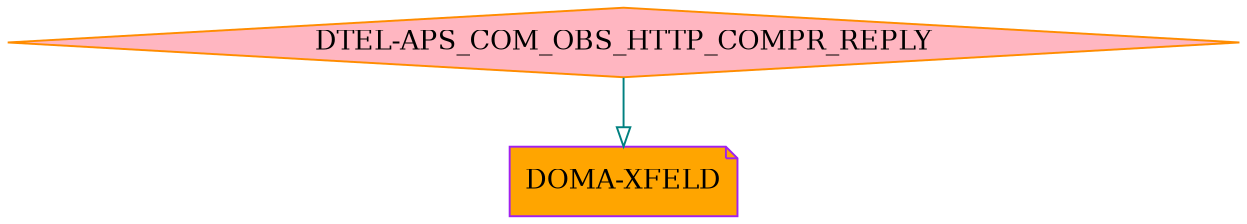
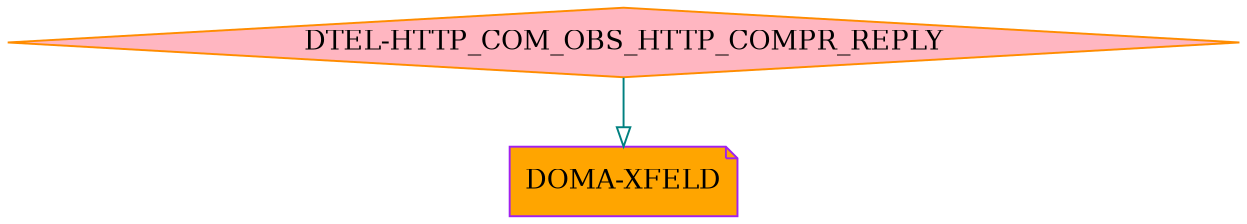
(624, 42) -> (624, 42)
